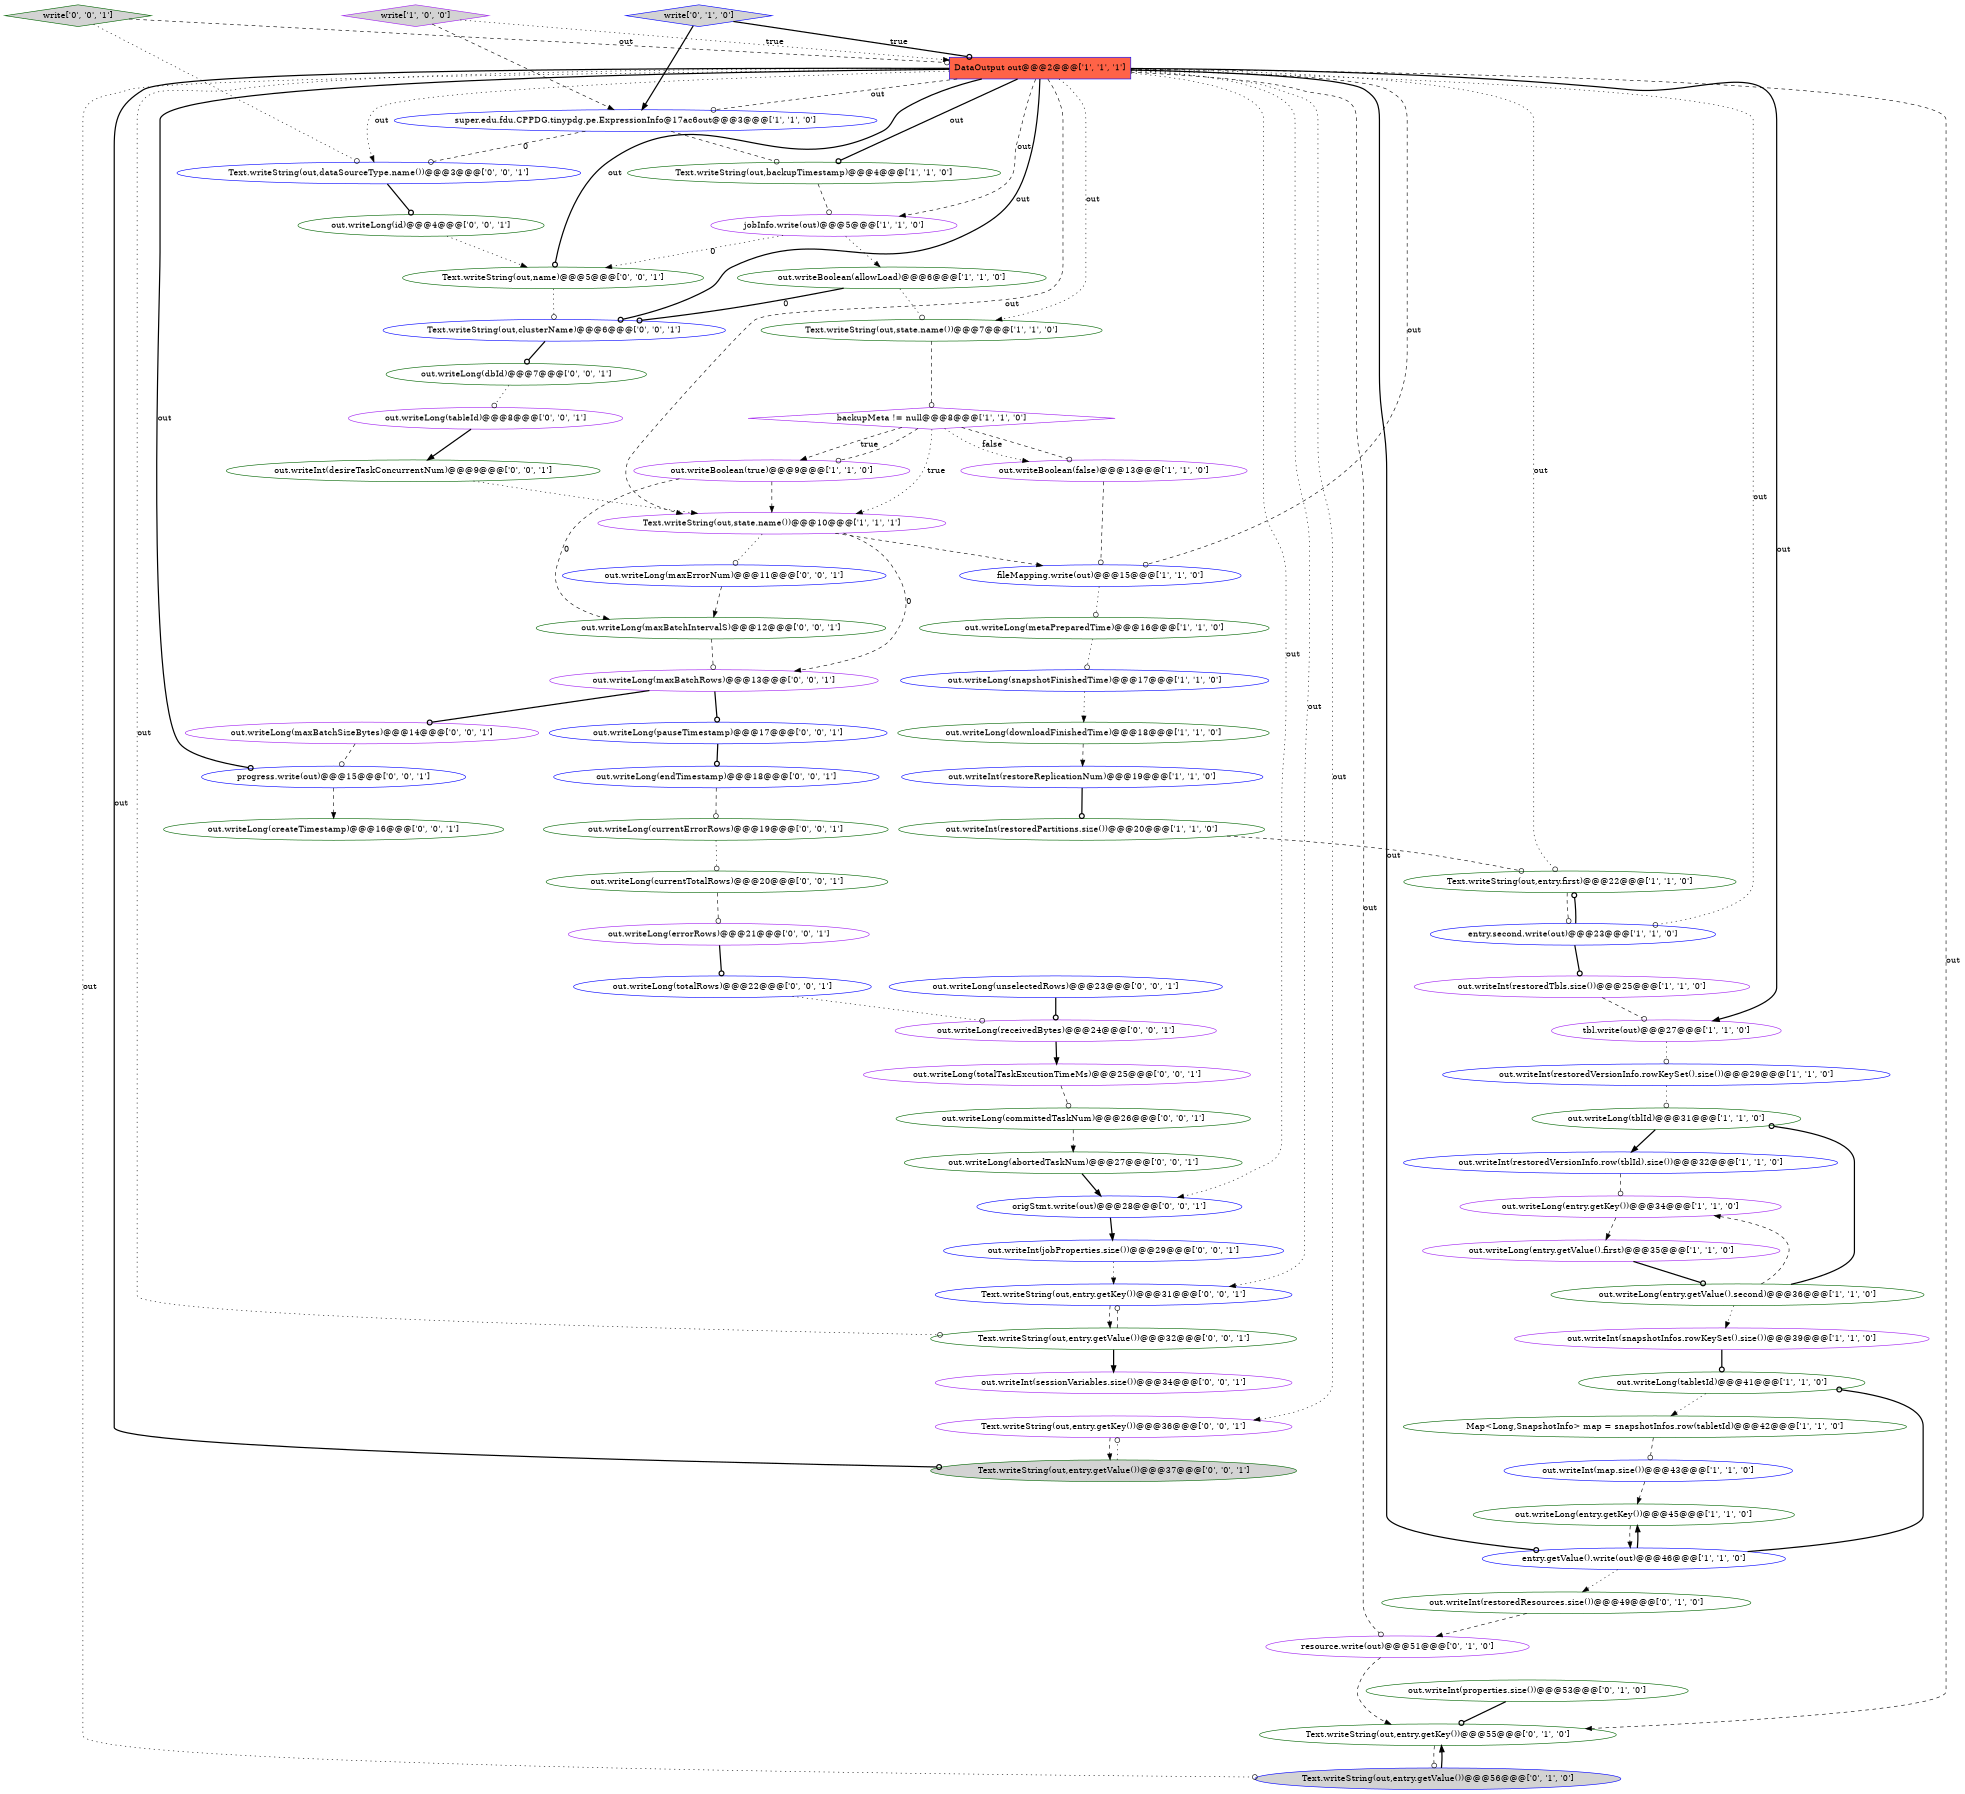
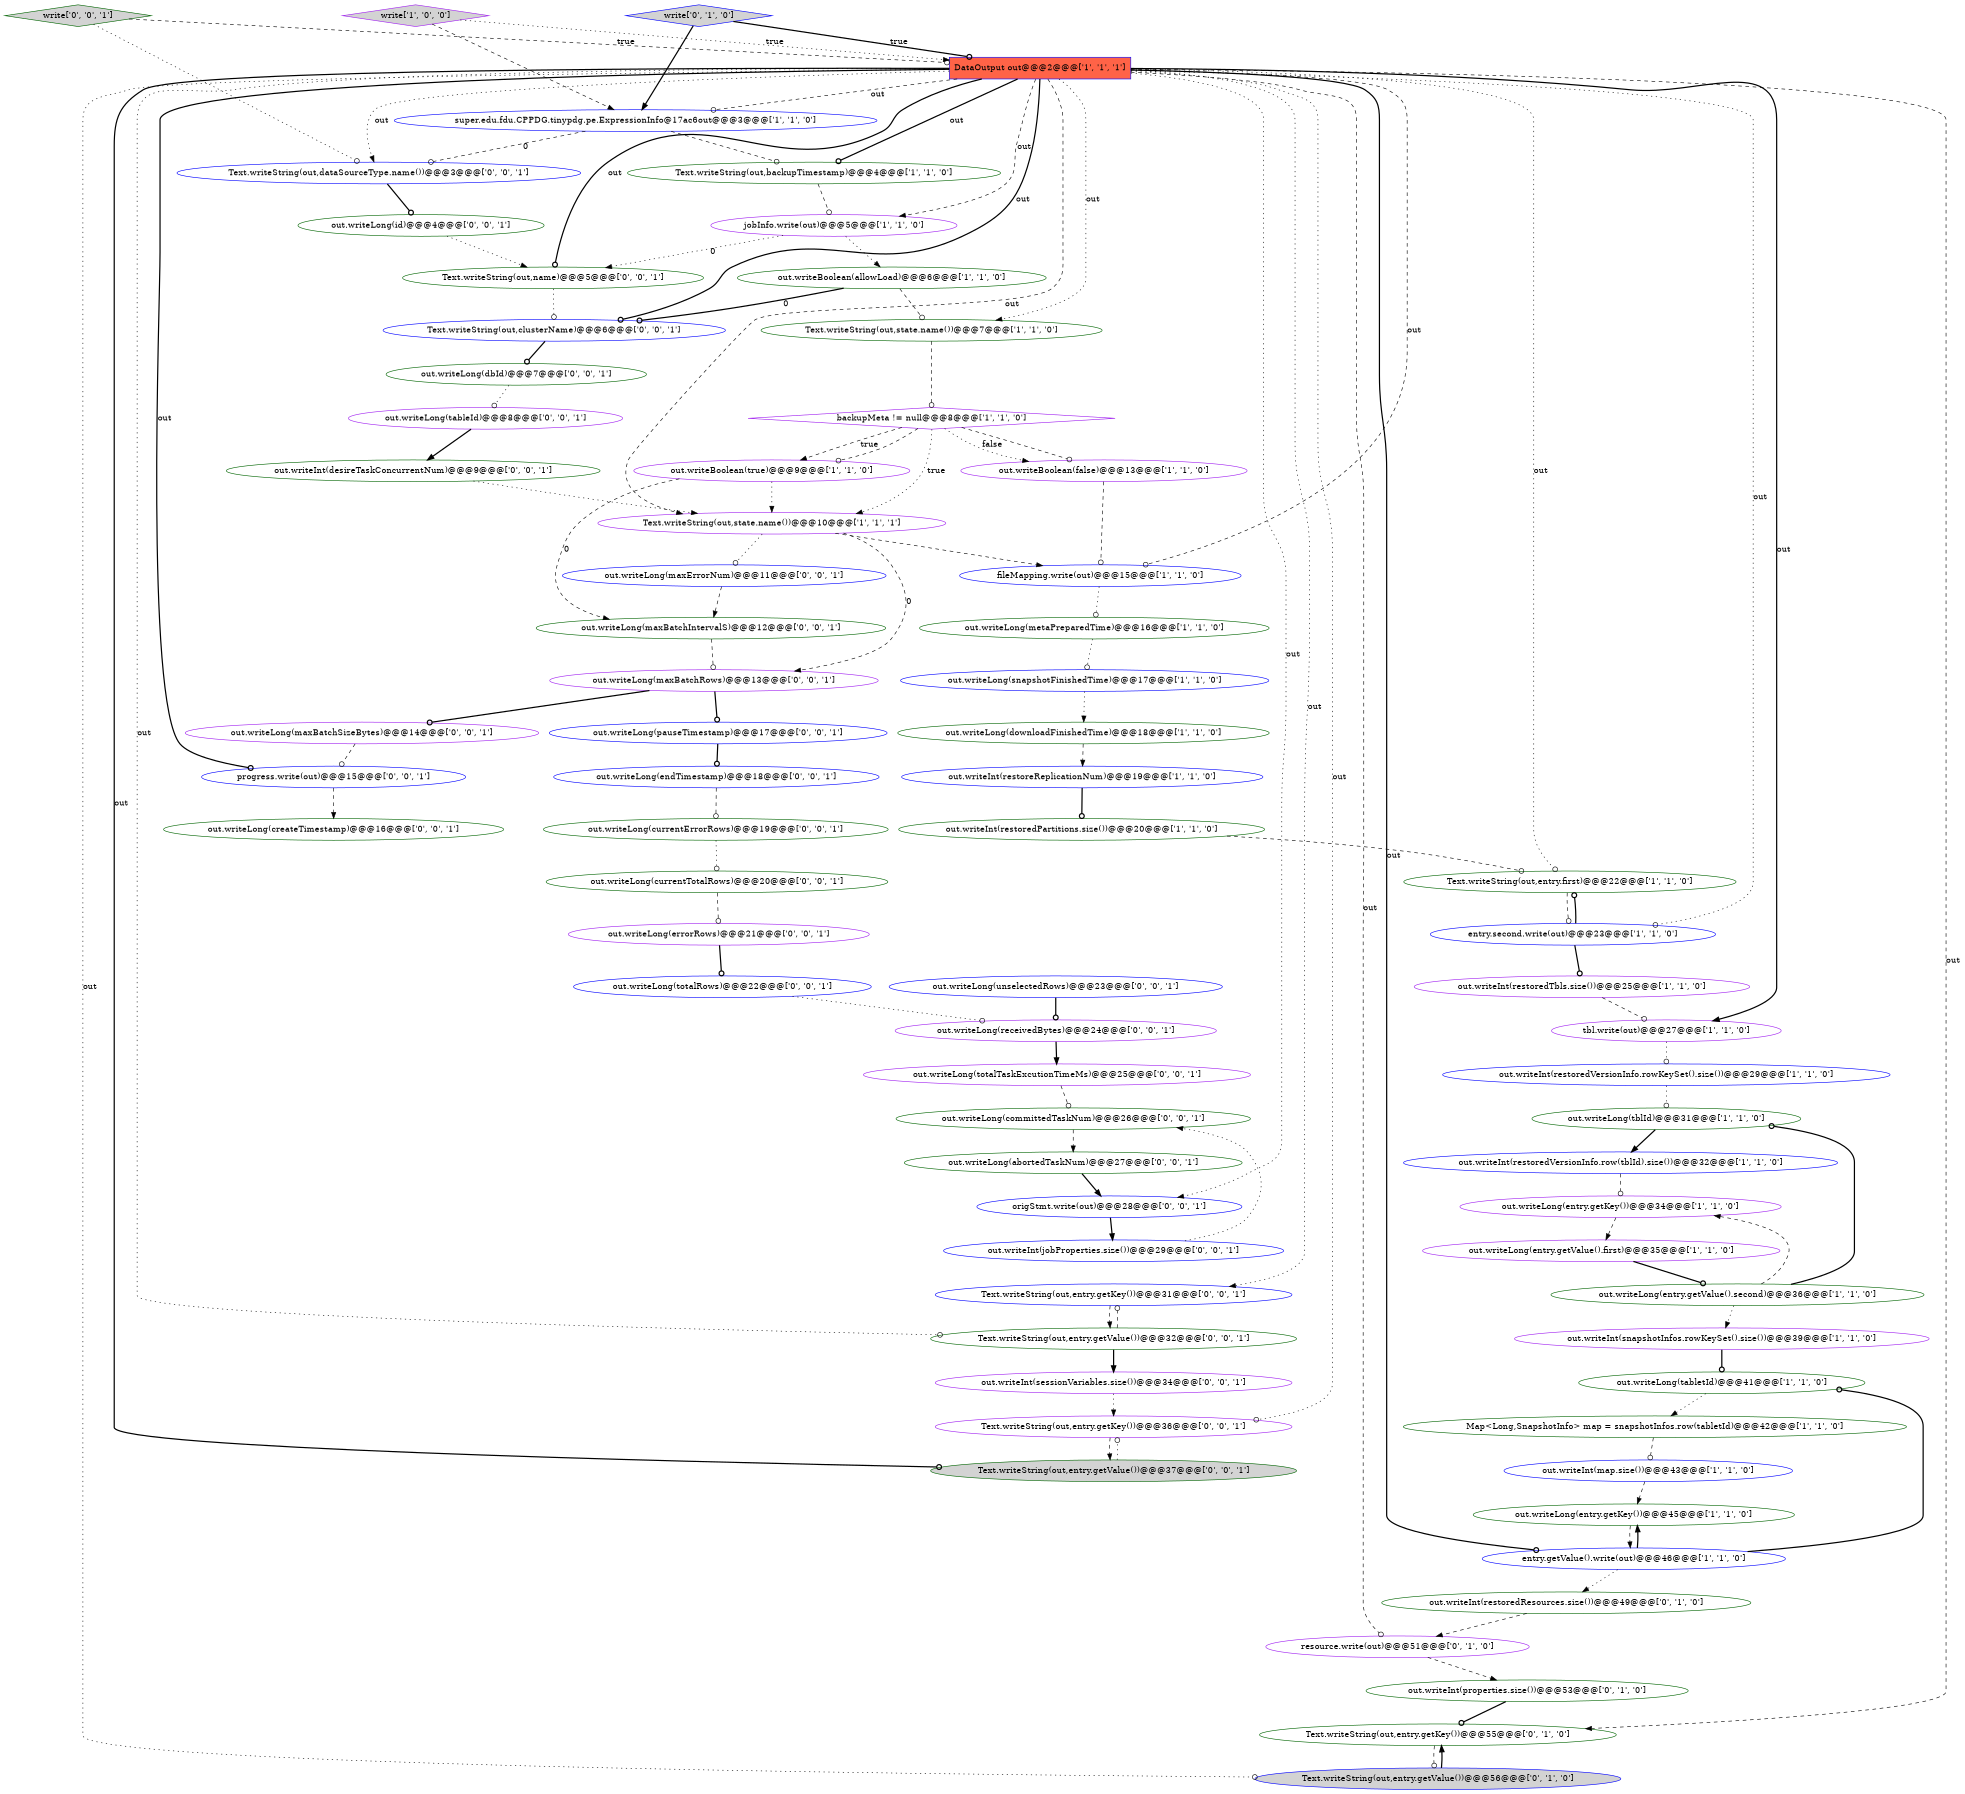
(626, 42) -> (626, 42)
(910, 302) -> (910, 302)
(772, 494) -> (772, 494)
(1332, 692) -> (1332, 692)
(1114, 1270) -> (1261, 1184)
none -> (1114, 1402)
(1357, 1692) -> (1459, 1668)
